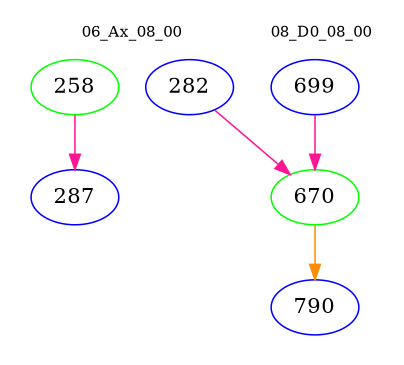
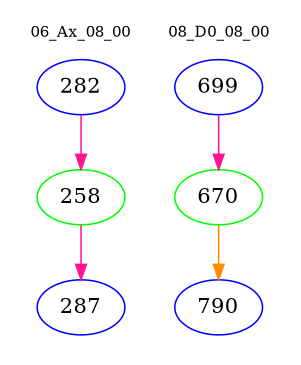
(236, 128) -> (81, 135)
